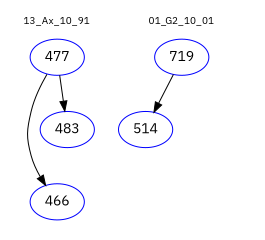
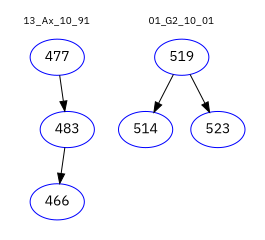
(182, 57) -> (182, 57)
(28, 125) -> (63, 160)
none -> (218, 130)
